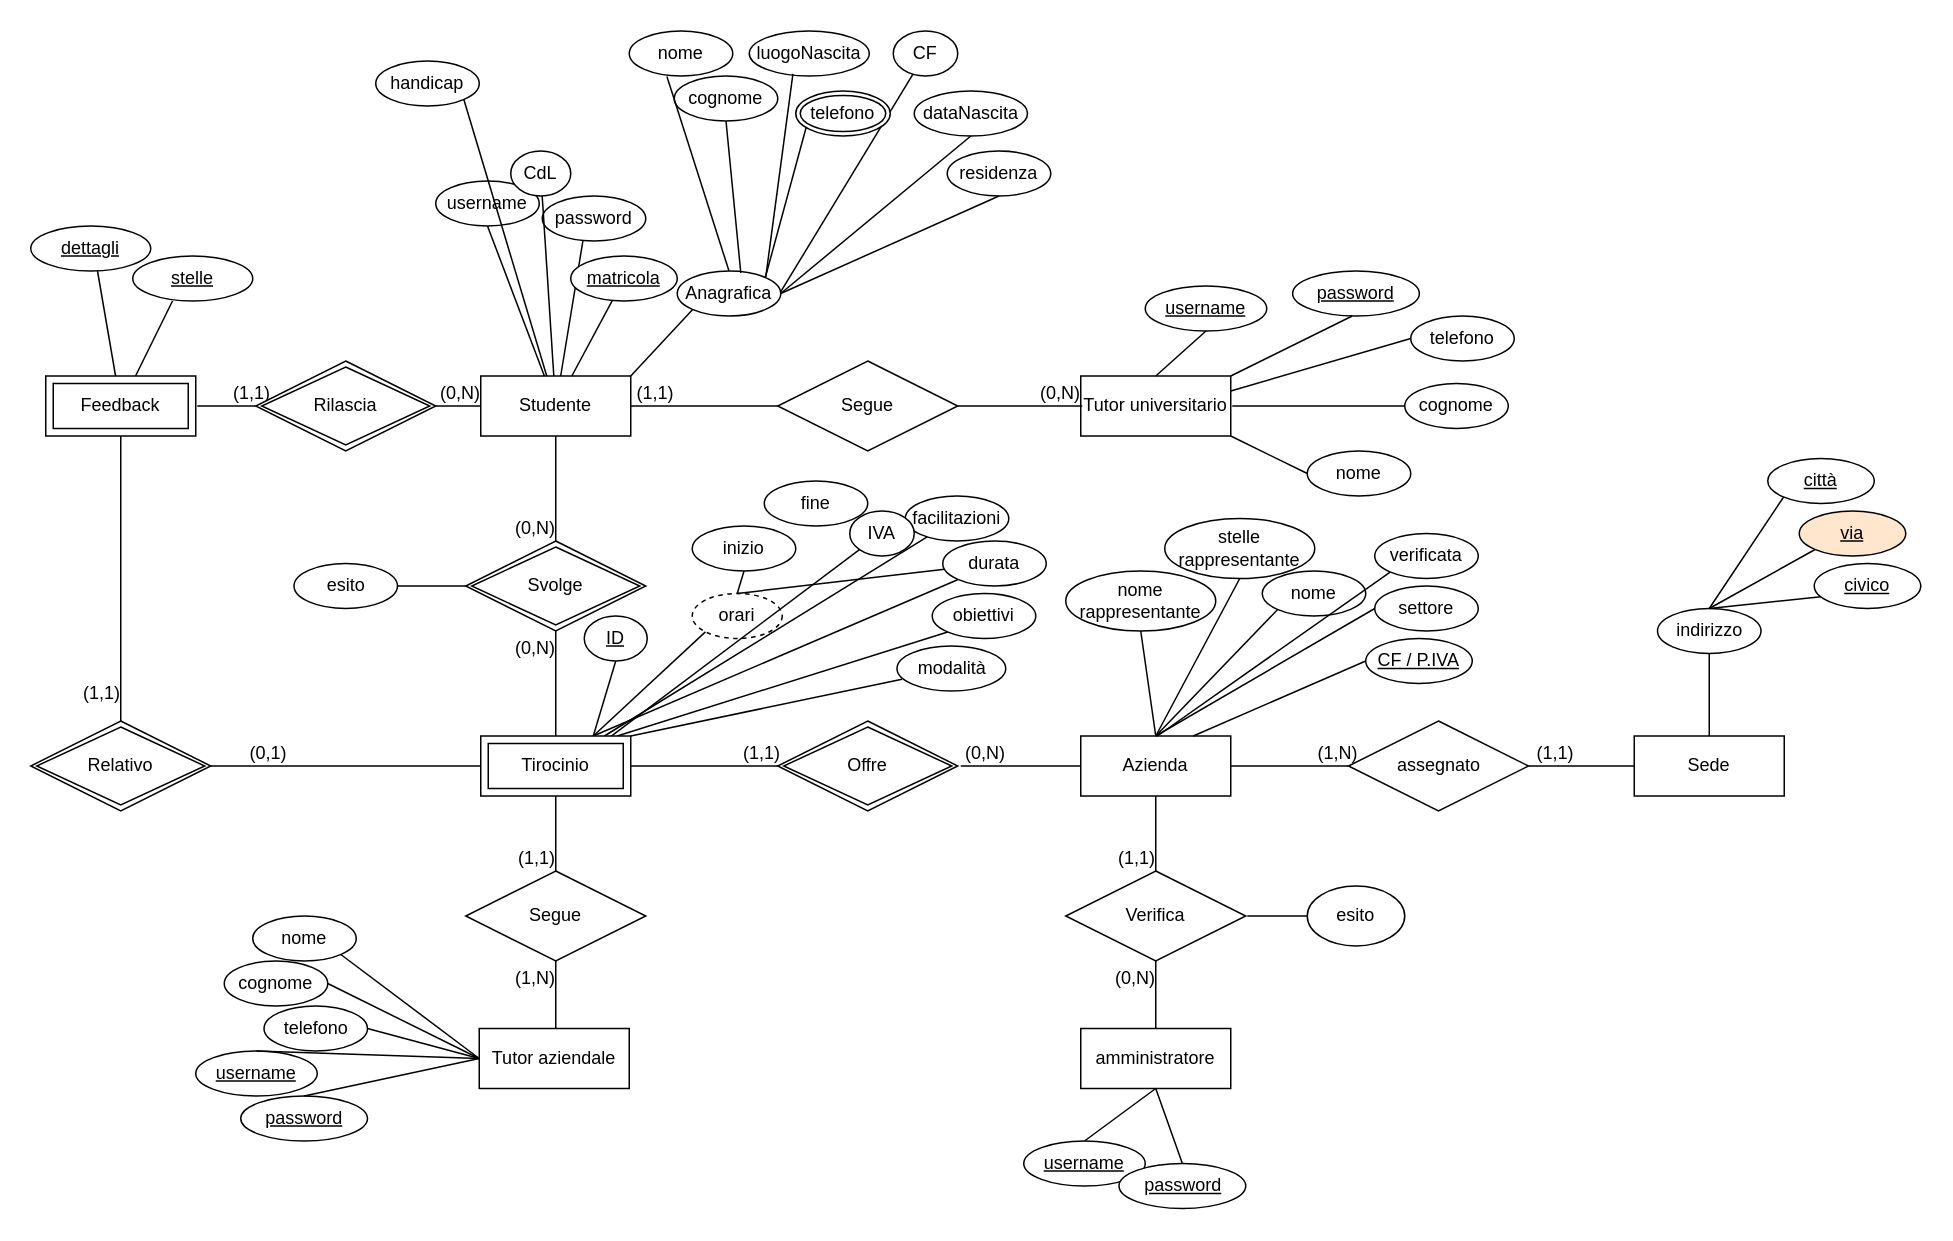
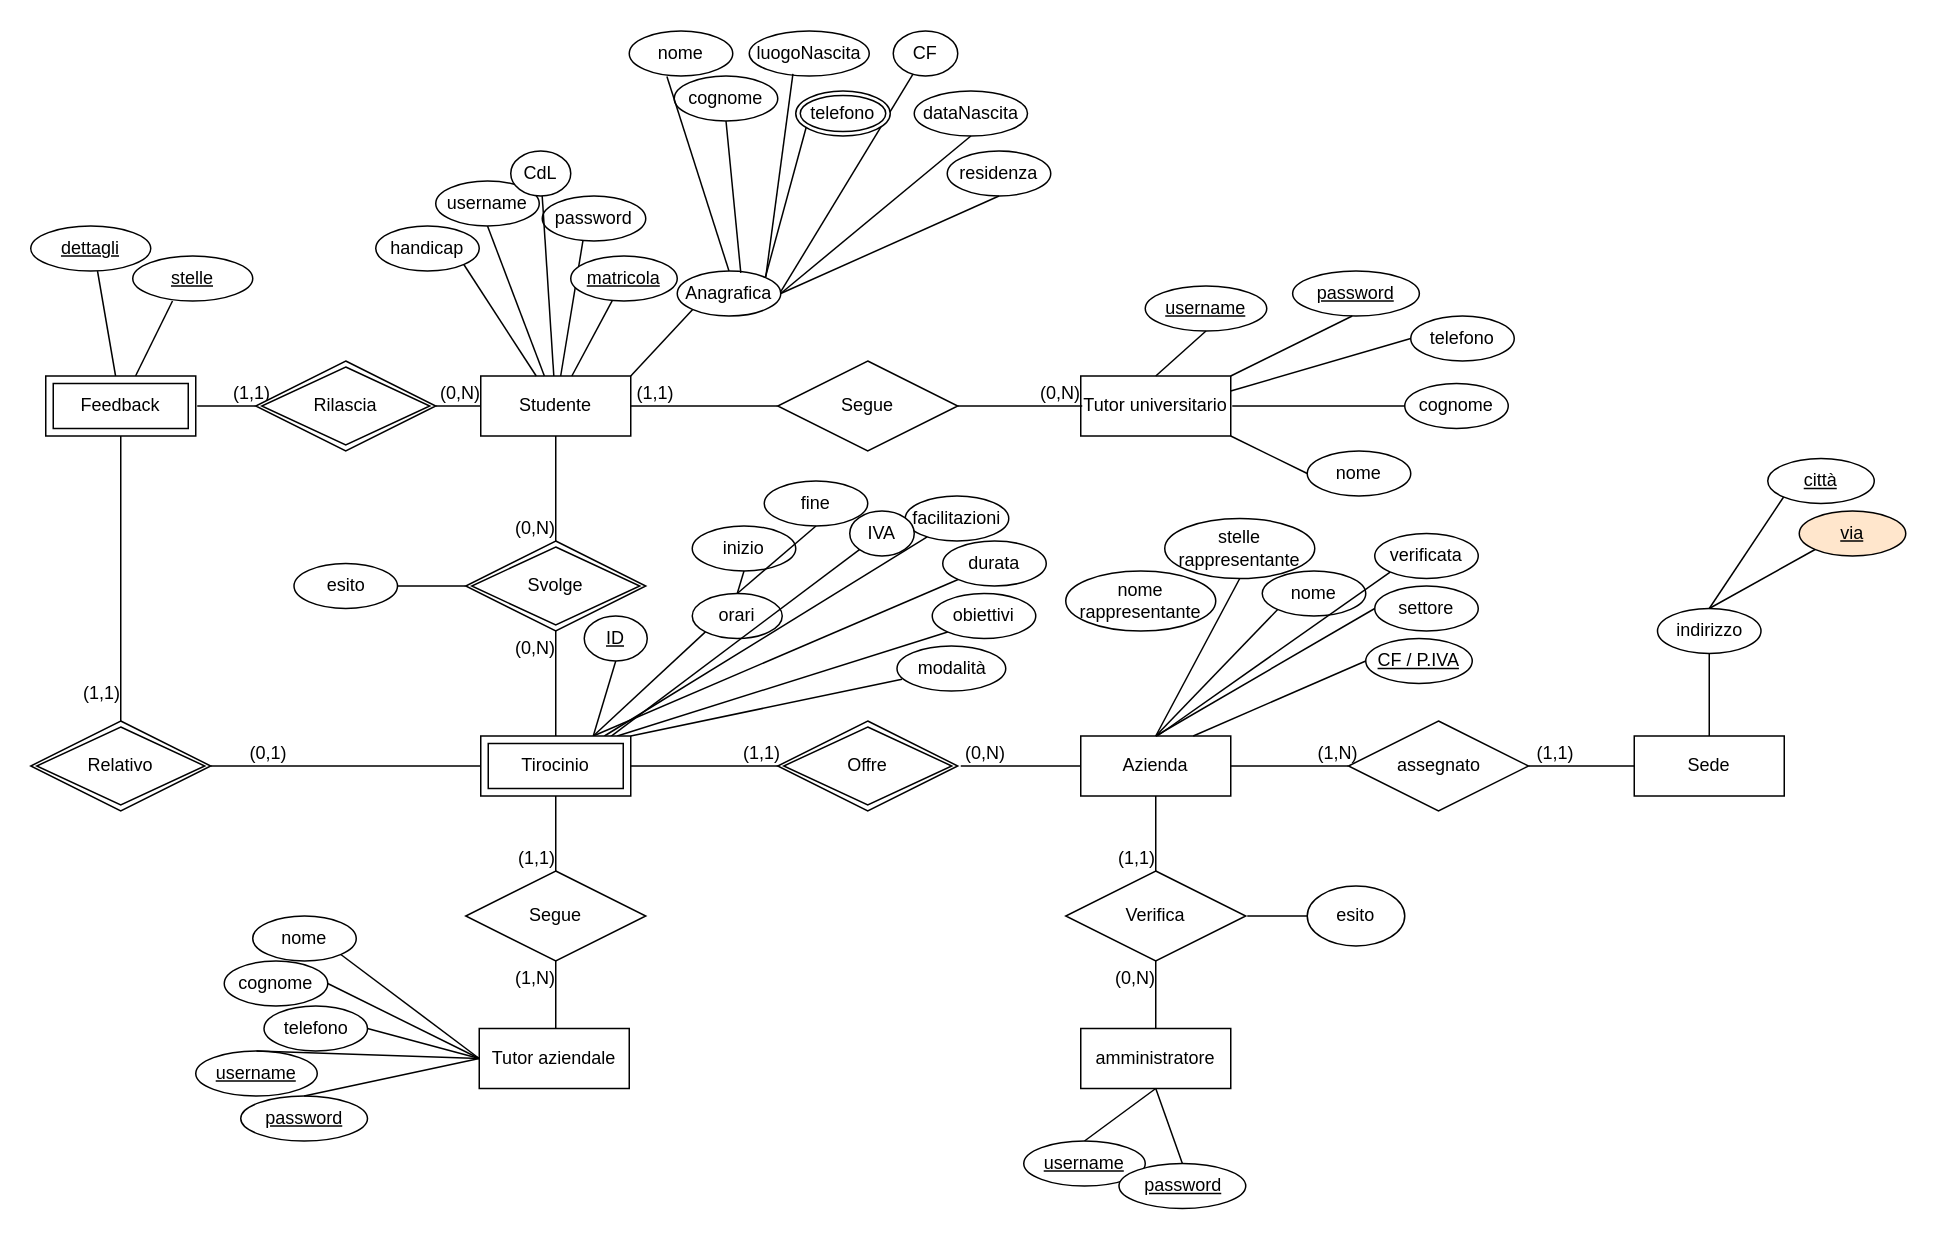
(428, 83) -> (428, 248)
(903, 574) -> (778, 559)
(1868, 586) -> none
(1767, 602) -> none
(737, 616) -> (737, 616)
(1148, 680) -> none
